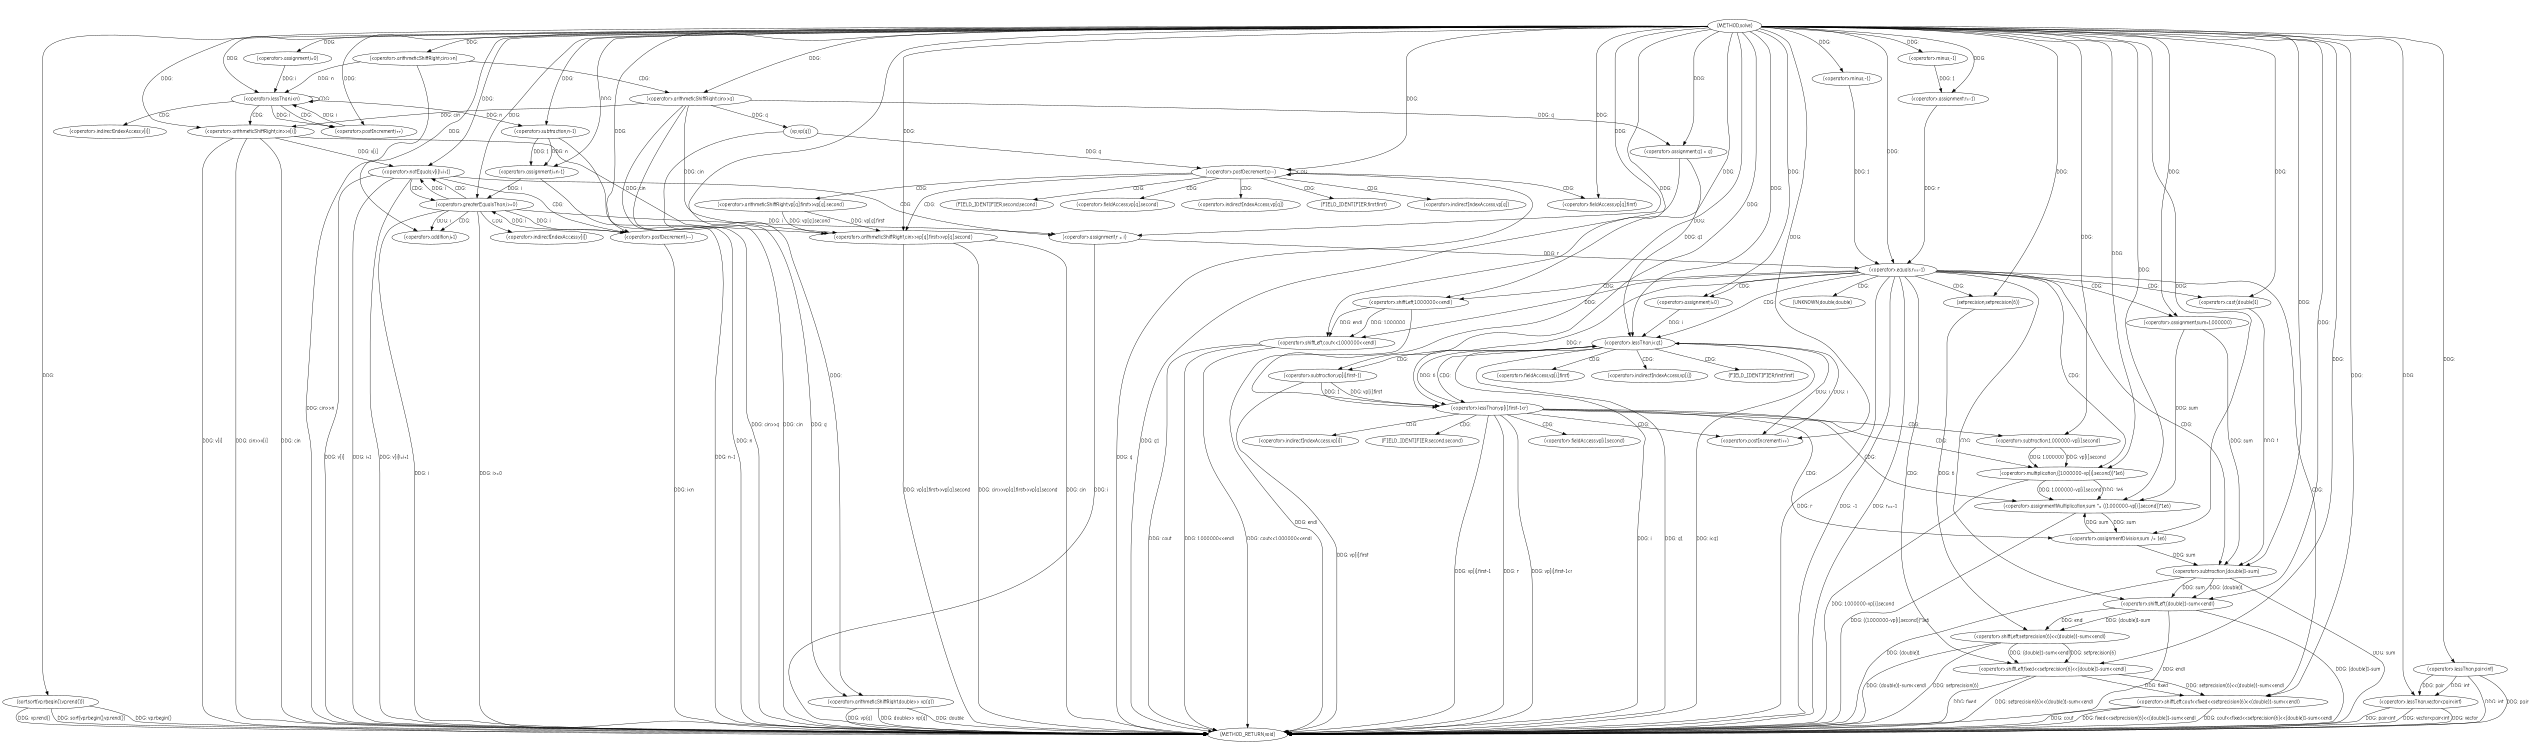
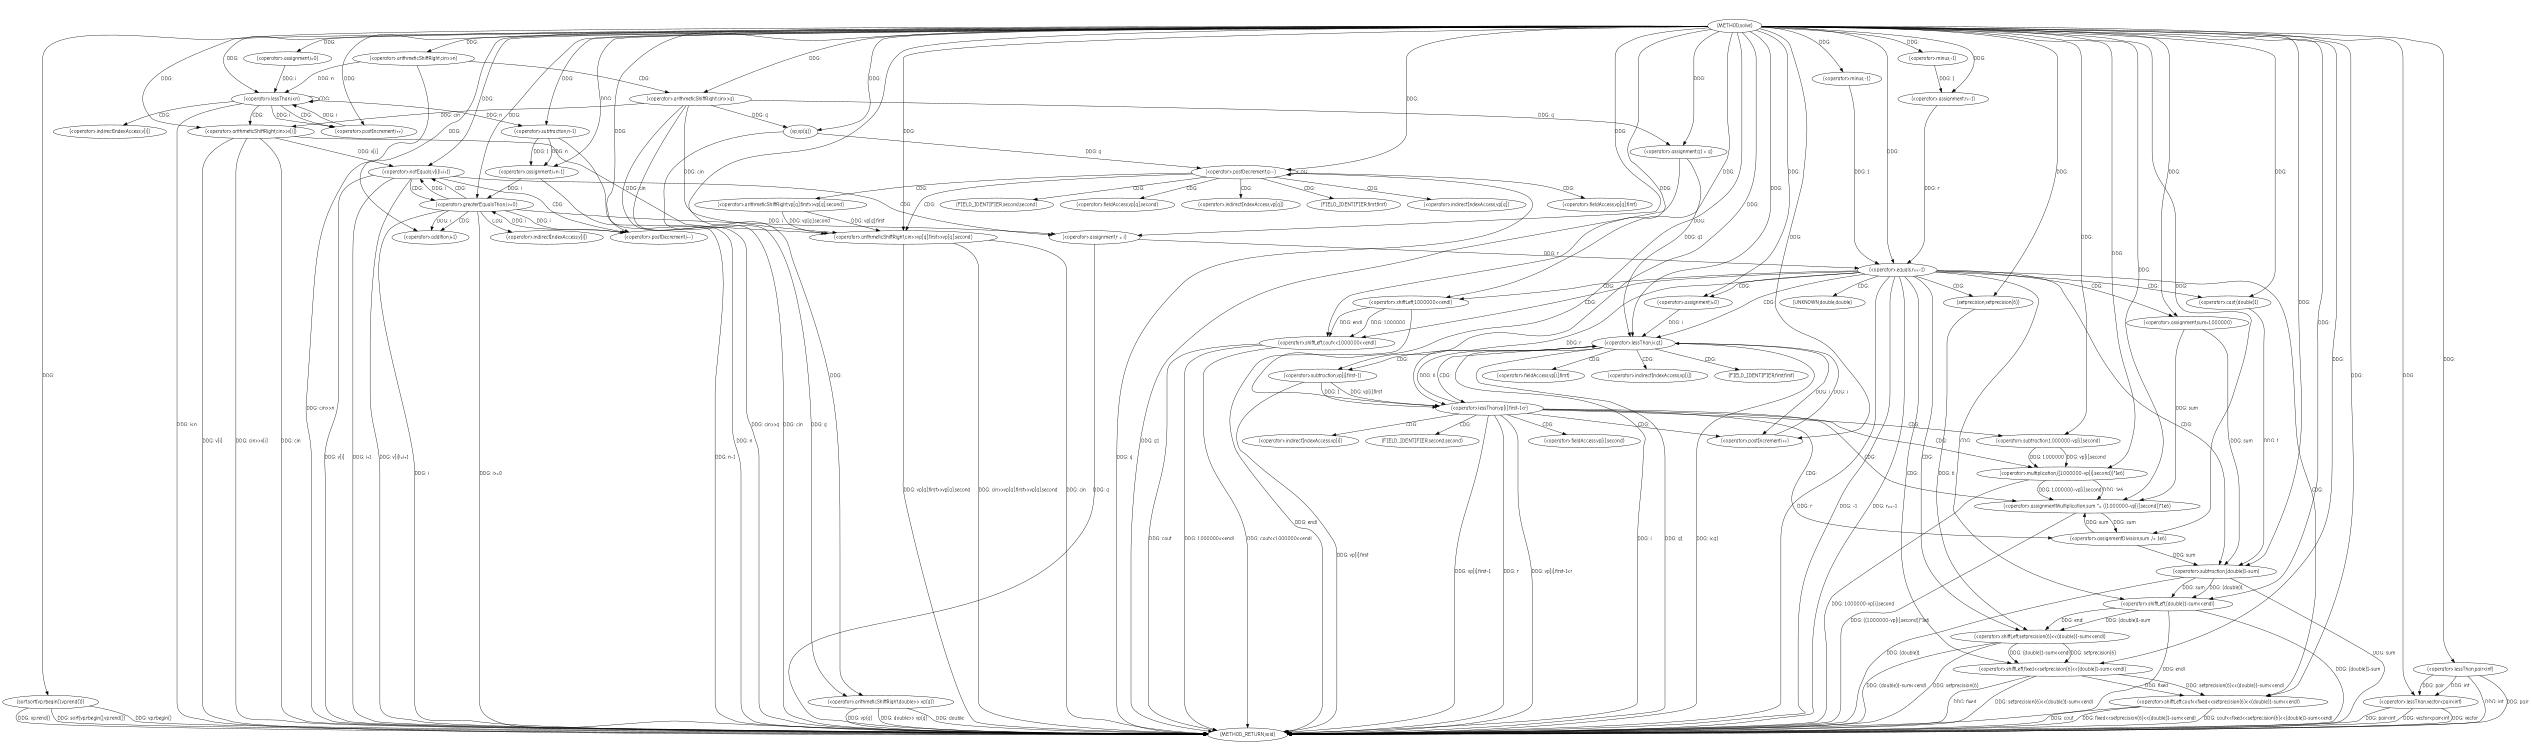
(1596, 64) -> (1230, 29)
(1591, 303) -> (1591, 303)
(2062, 334) -> (1921, 472)
(1101, 490) -> (1101, 490)
(705, 720) -> (196, 718)
